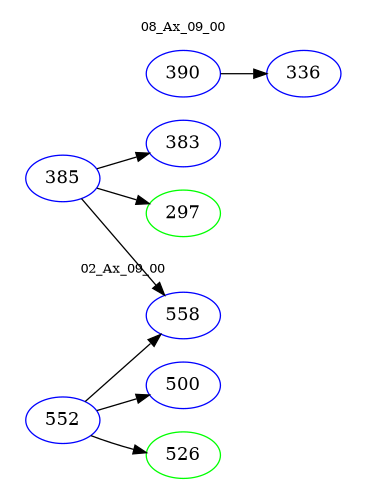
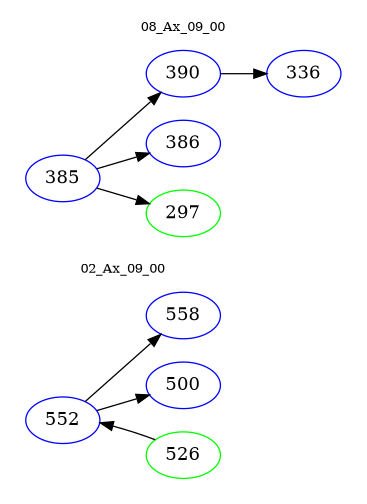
(183, 144) -> (183, 144)
(115, 238) -> (118, 131)
(112, 443) -> (134, 432)
